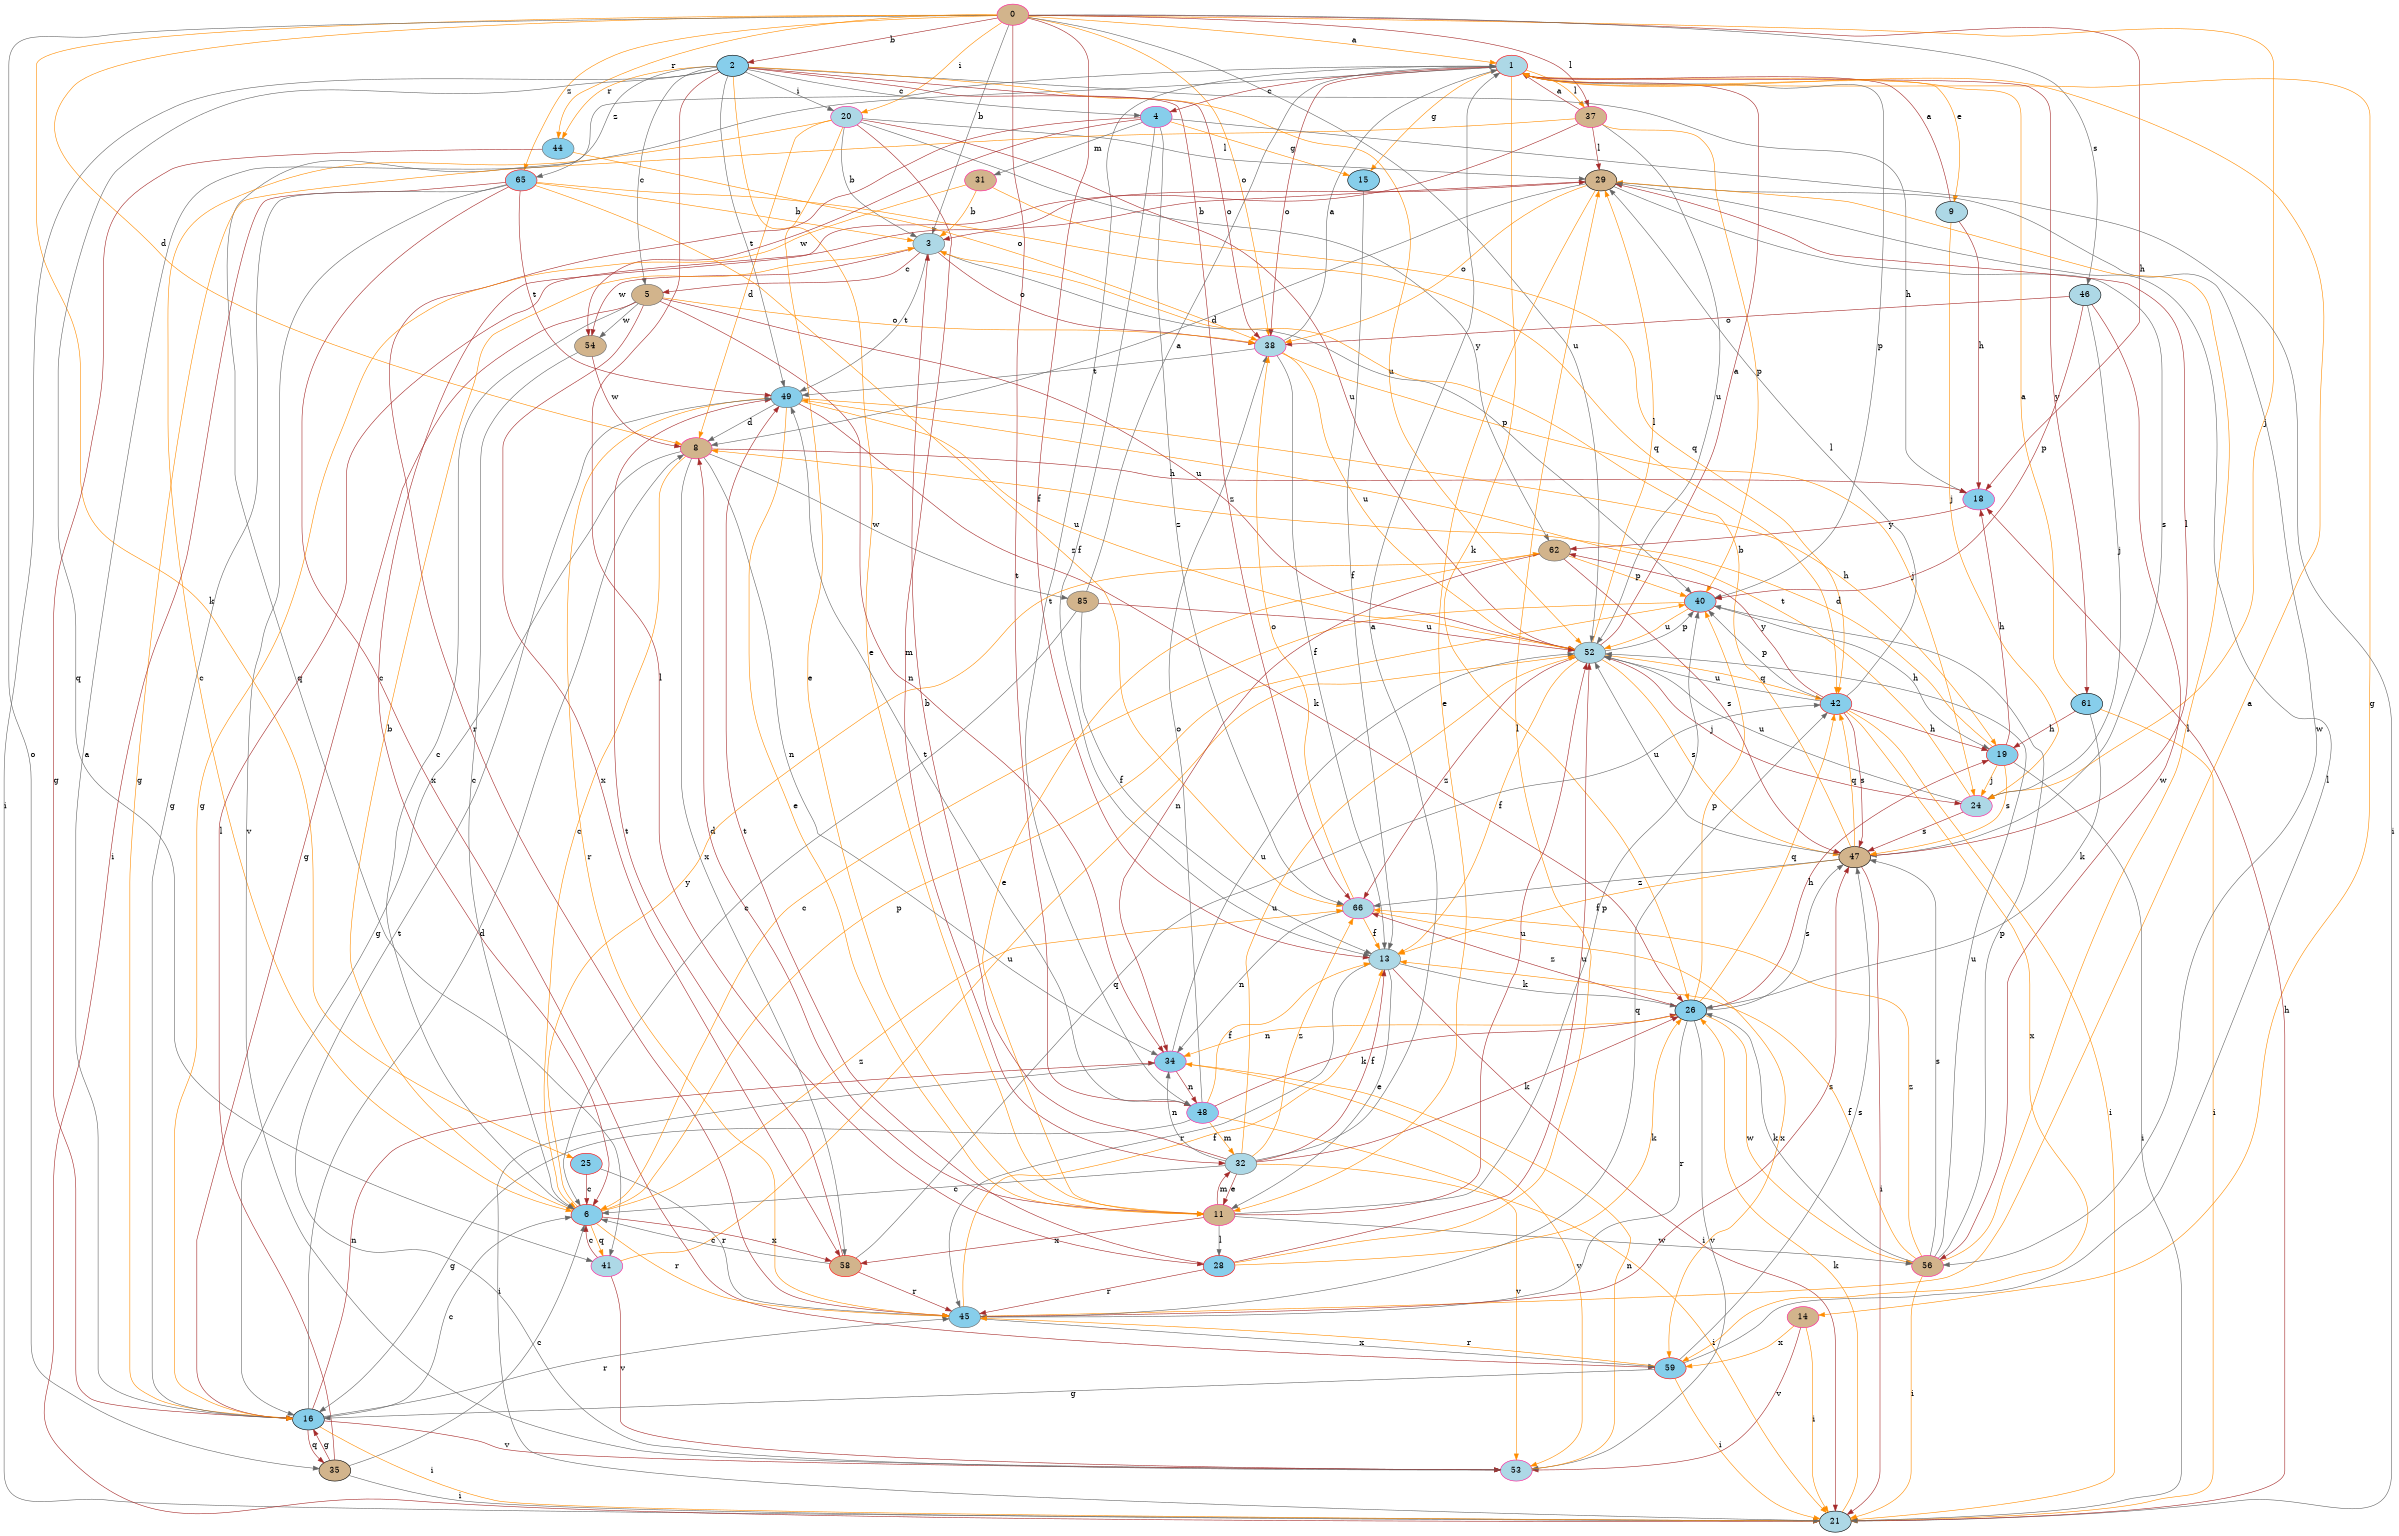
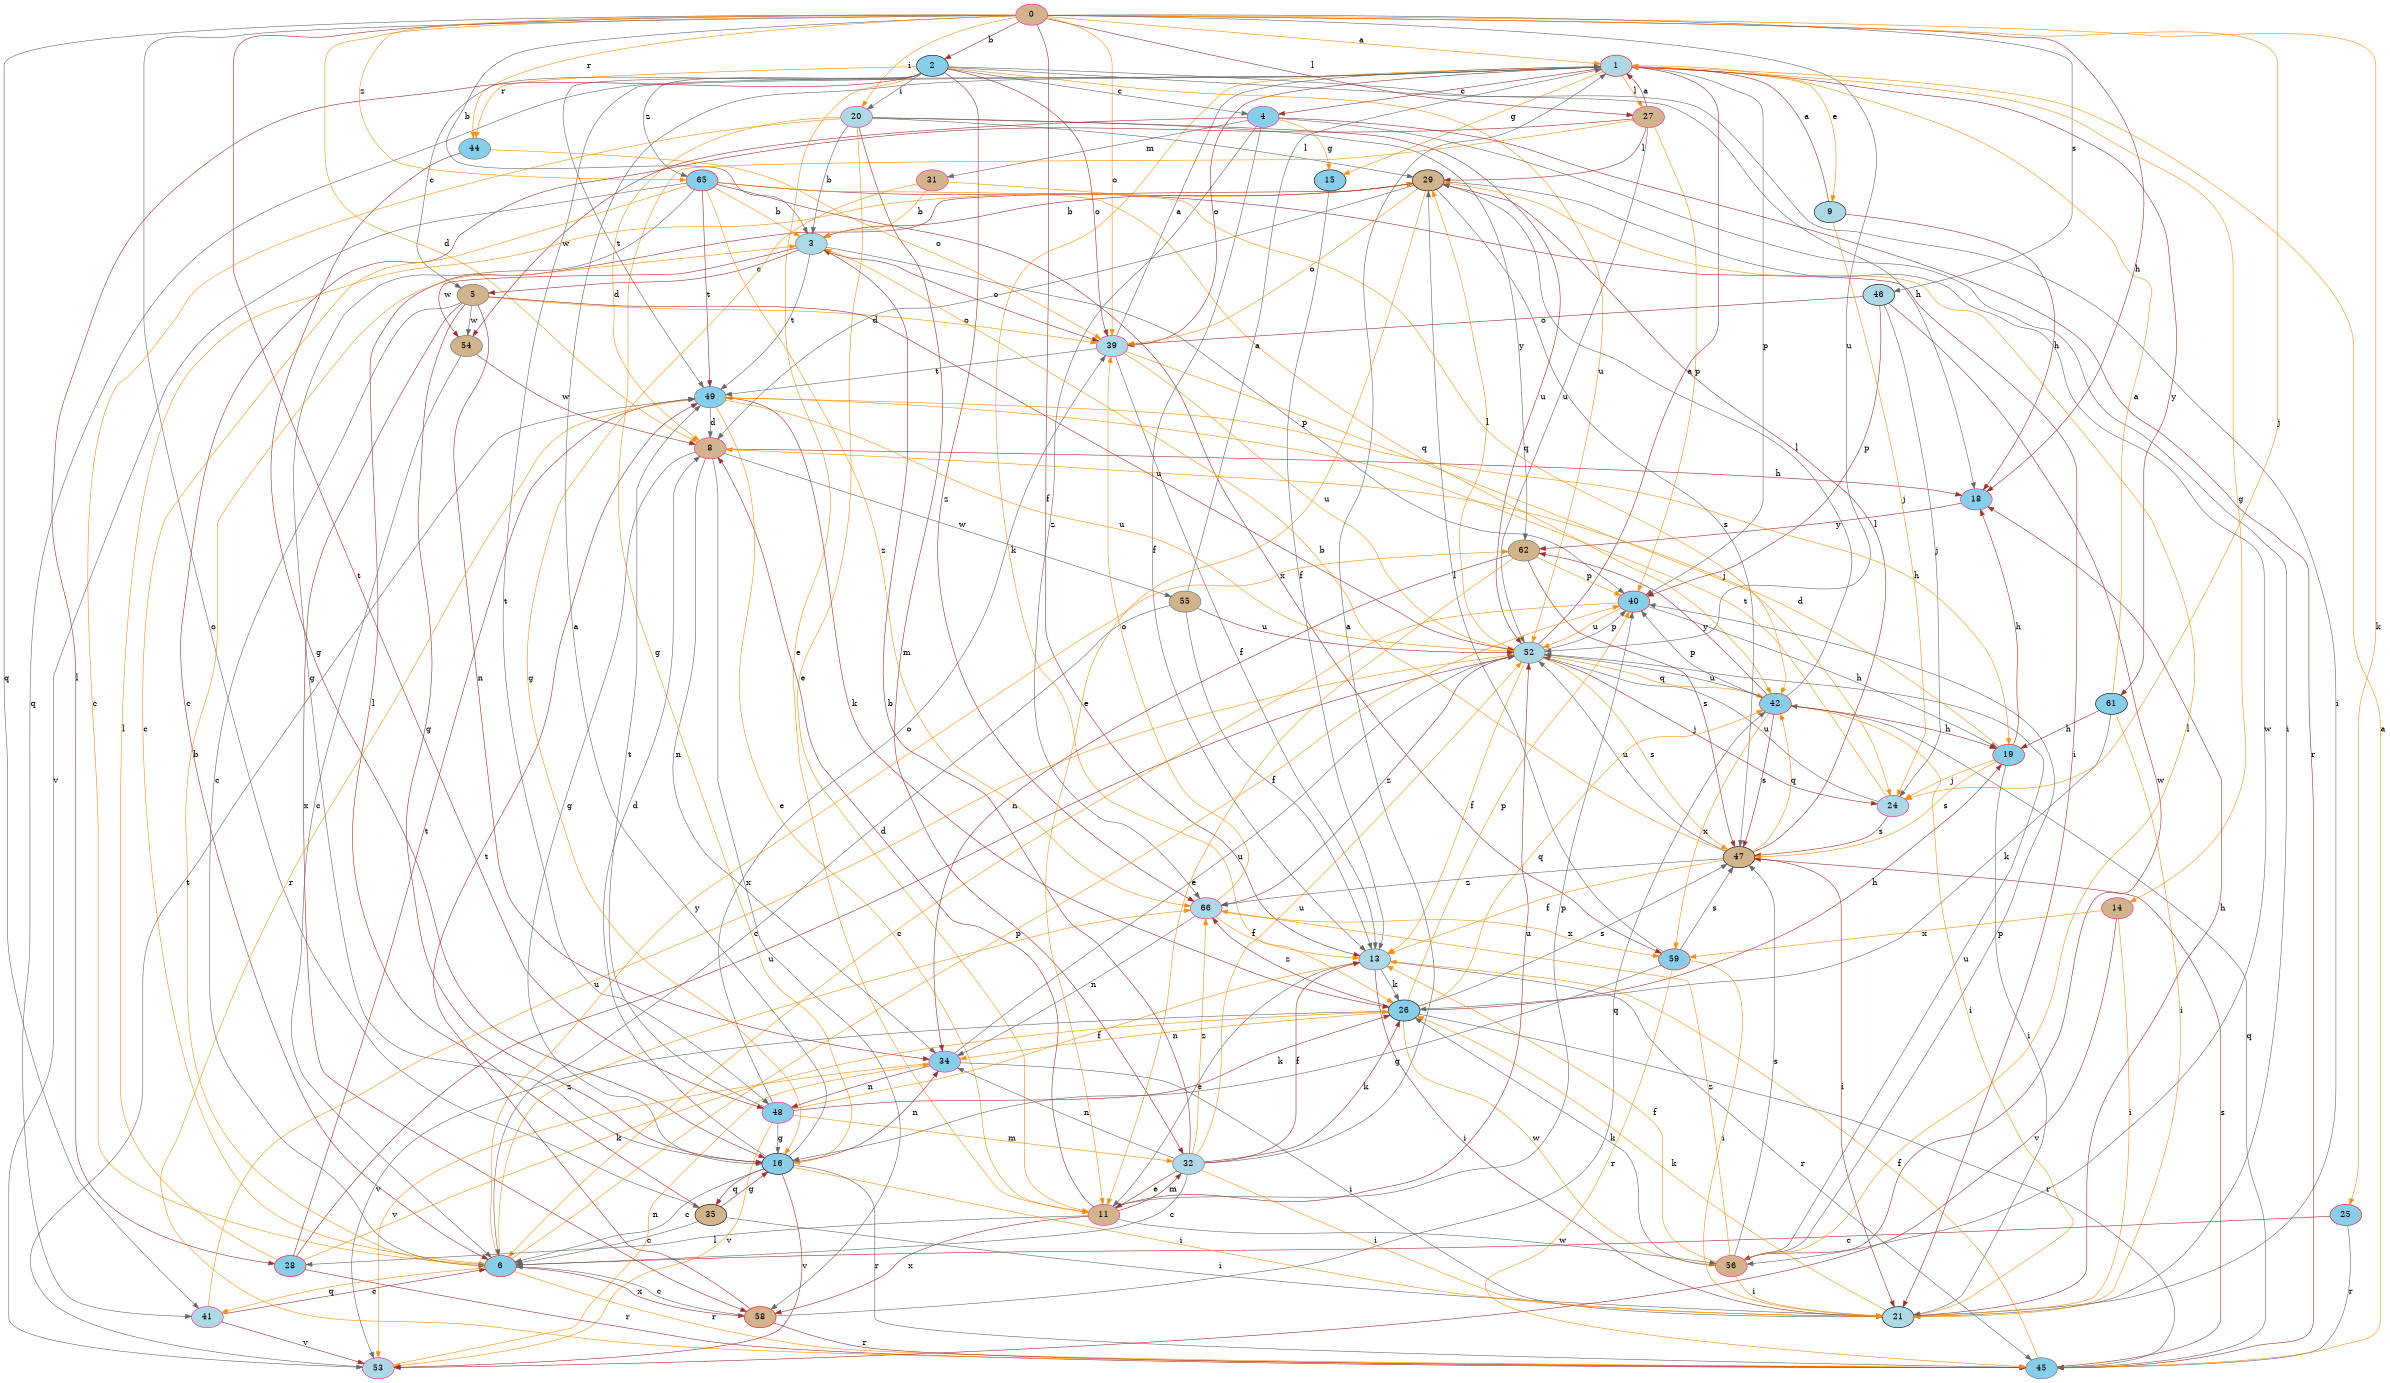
(1591, 117) -> (1649, 117)
(1270, 346) -> (1112, 346)
(60, 548) -> (4, 205)
(1083, 602) -> (1185, 602)
(585, 804) -> (144, 661)
(1314, 1343) -> none
